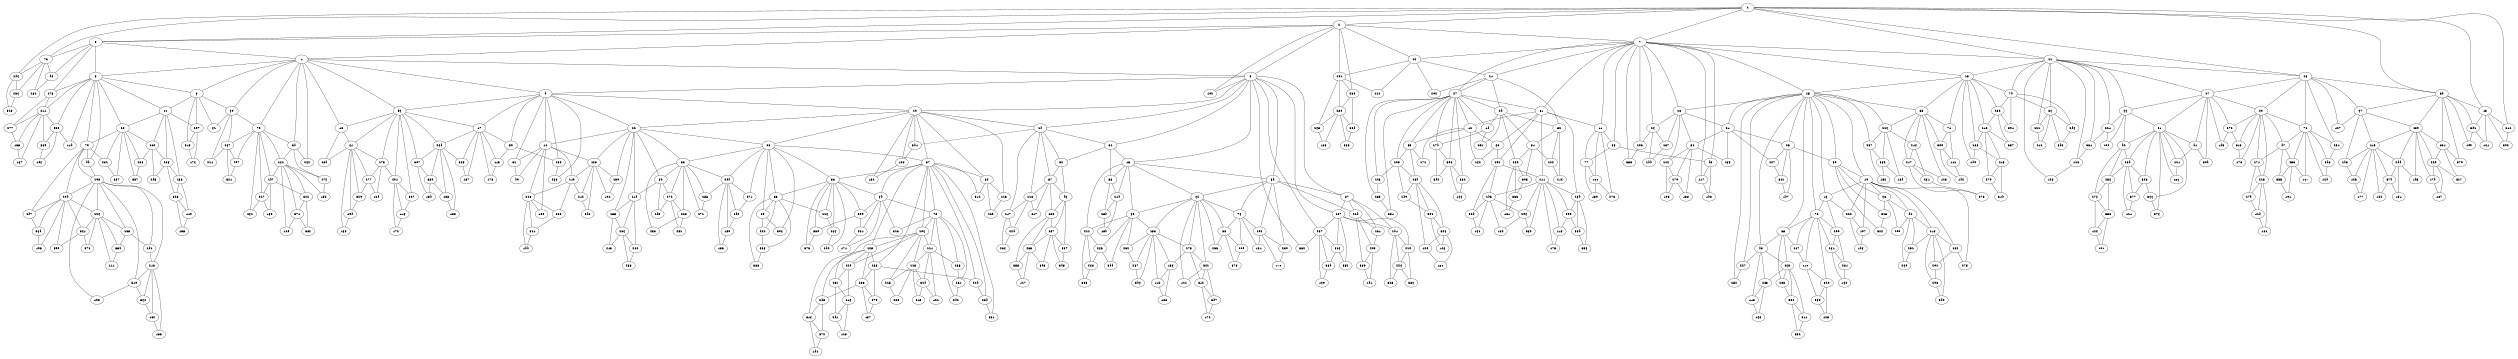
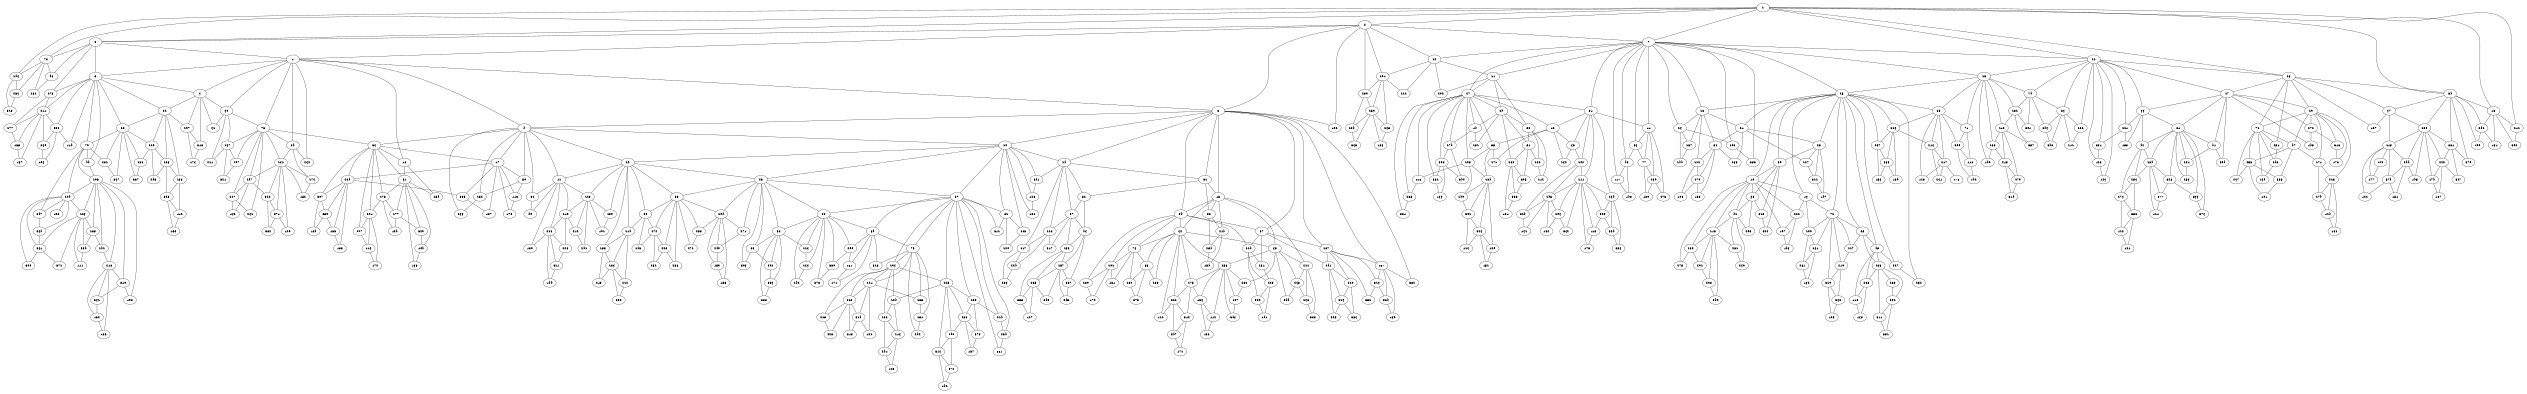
(352, 83) -> (319, 137)
(2345, 162) -> none
(1954, 188) -> none
(39, 240) -> (39, 240)
(1778, 257) -> none
